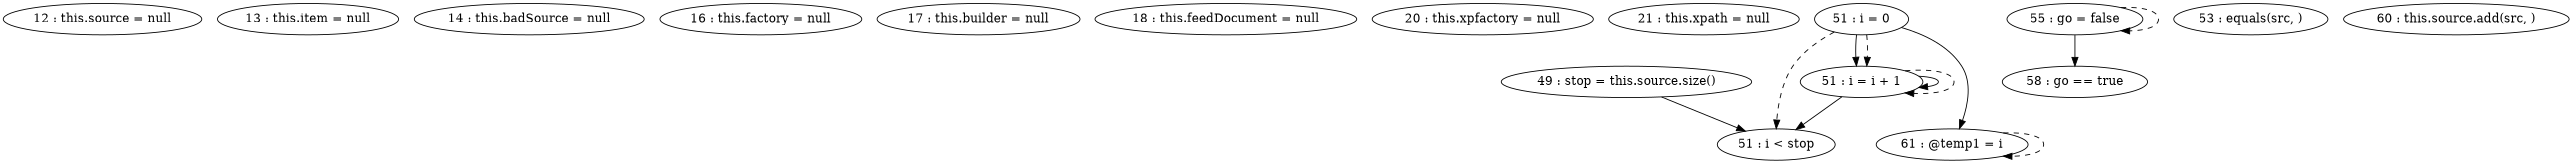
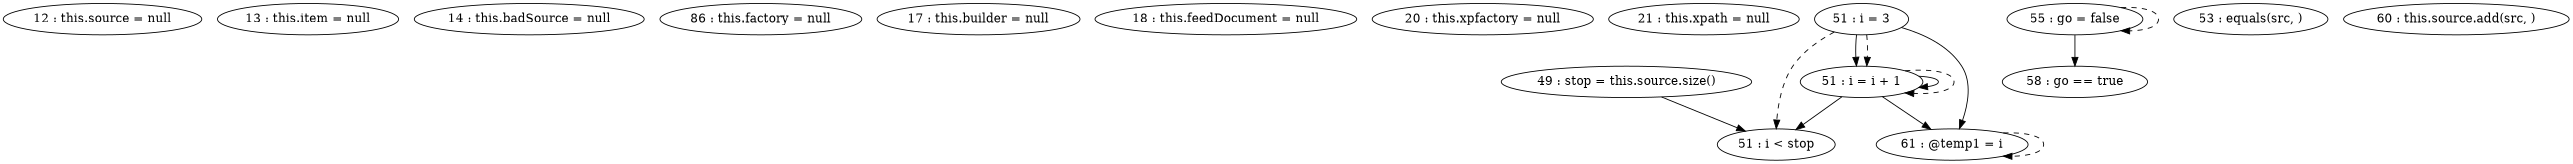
(761, 19) -> (761, 19)
(1862, 19) -> (1862, 19)
none -> (1903, 111)
